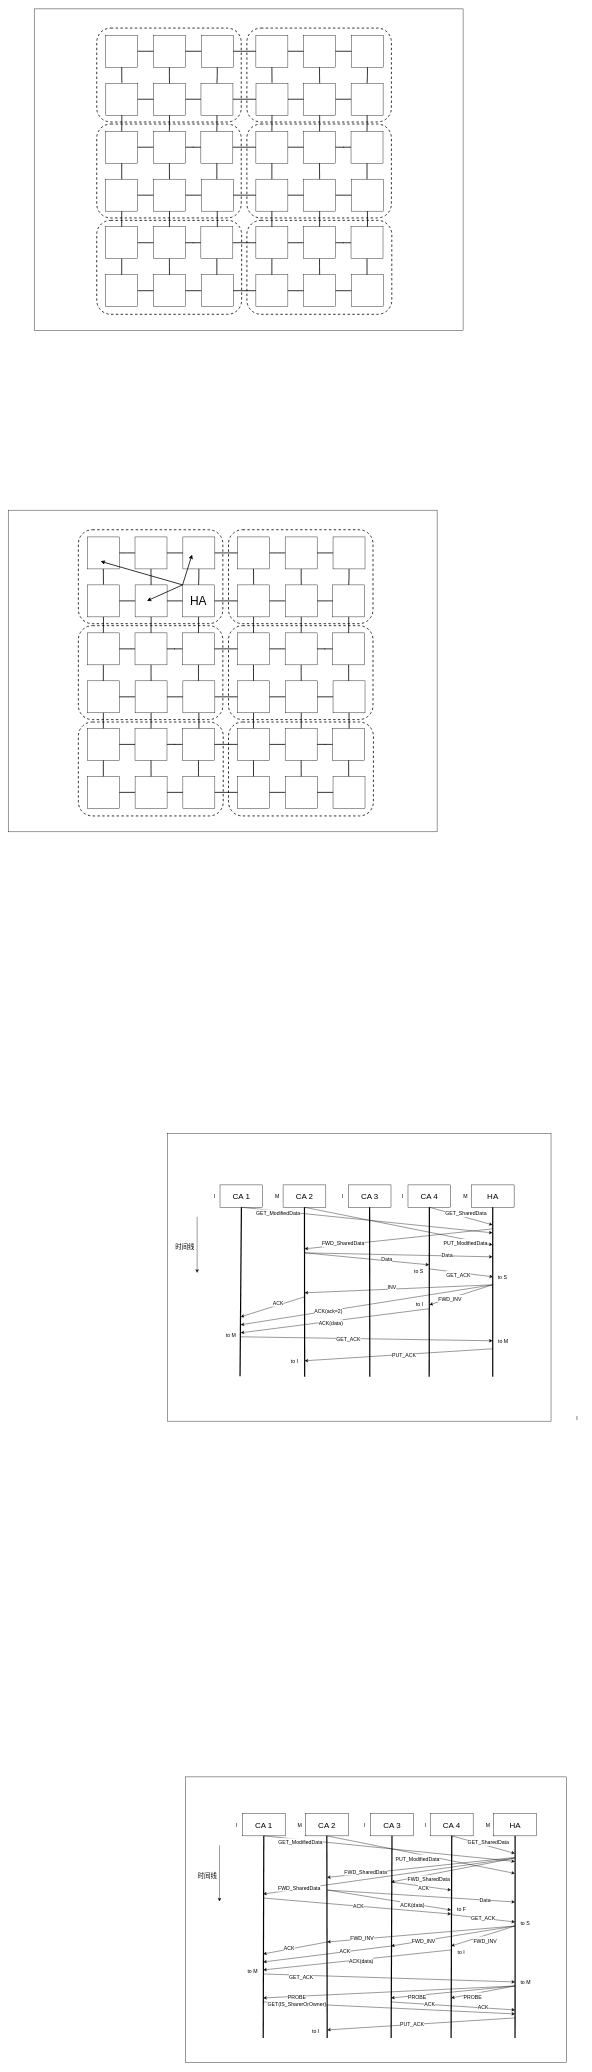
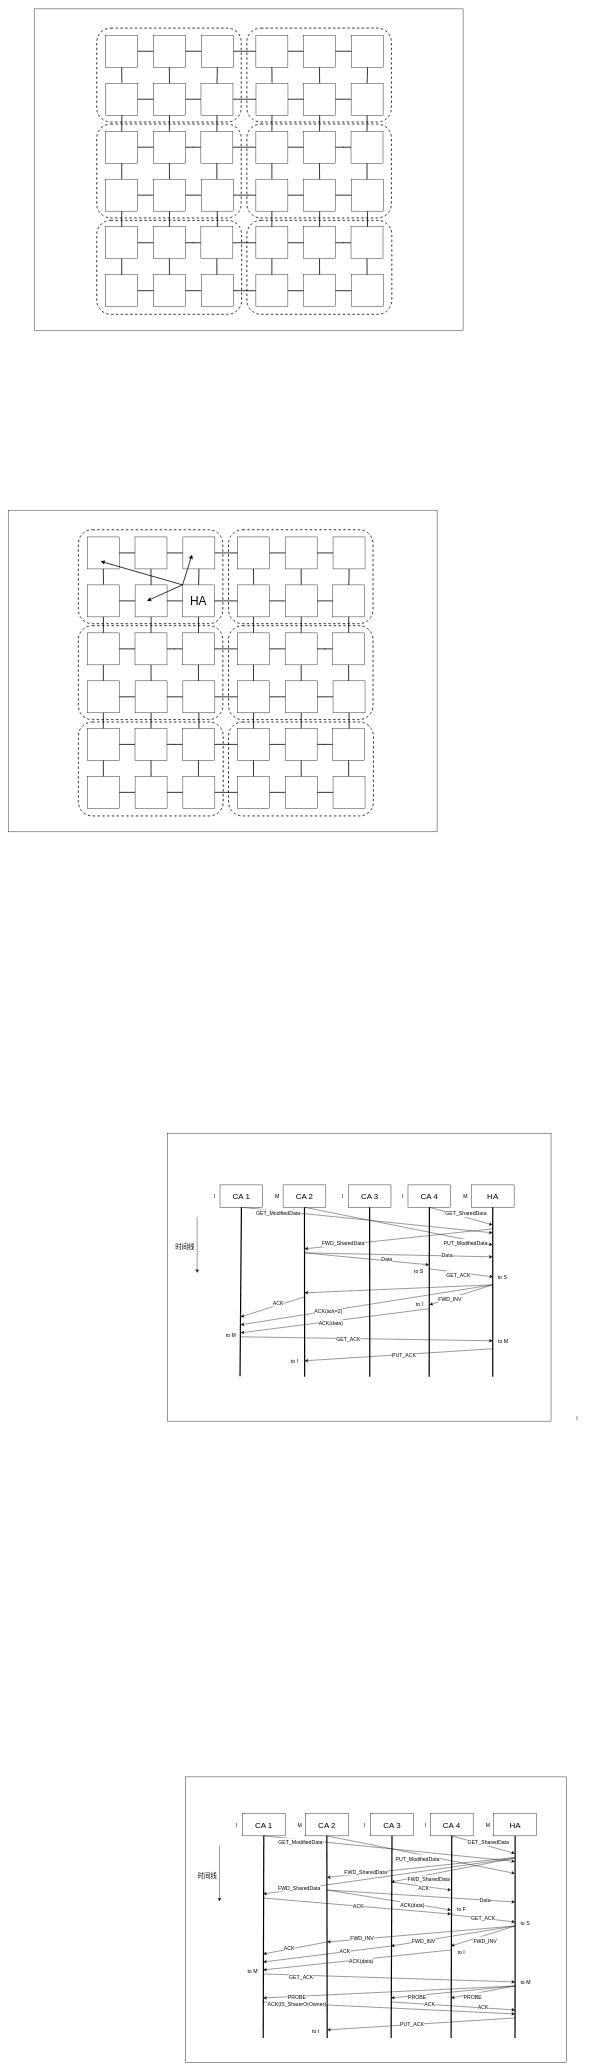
(392, 1287) -> none
(297, 2005) -> (297, 2005)
